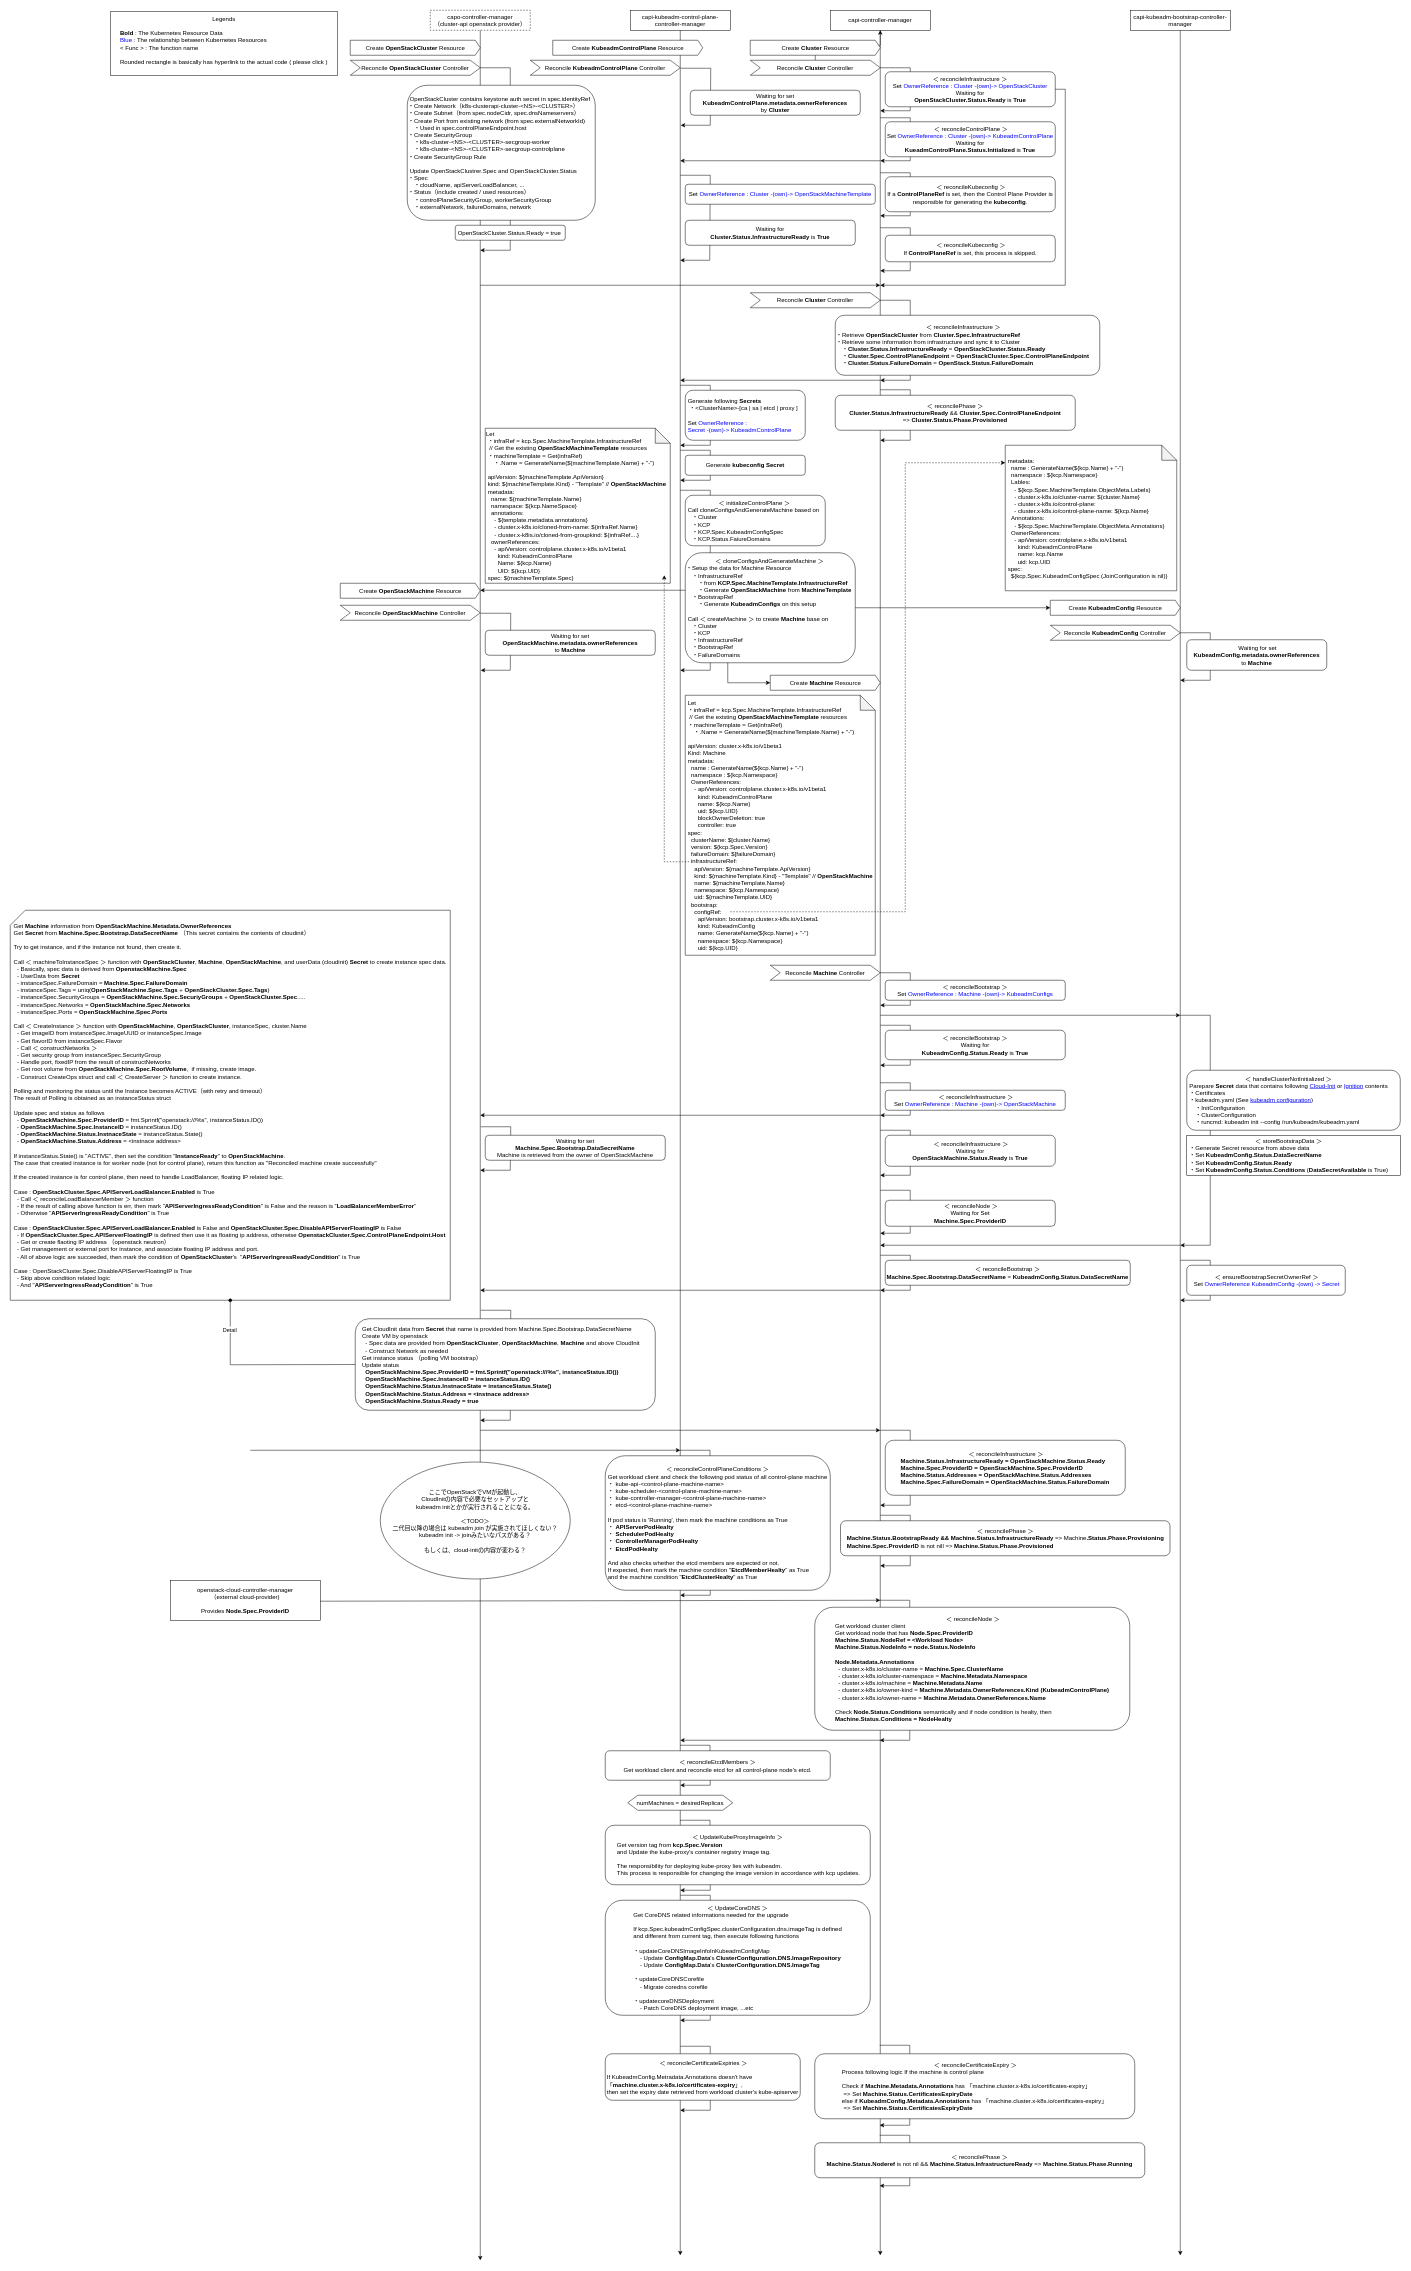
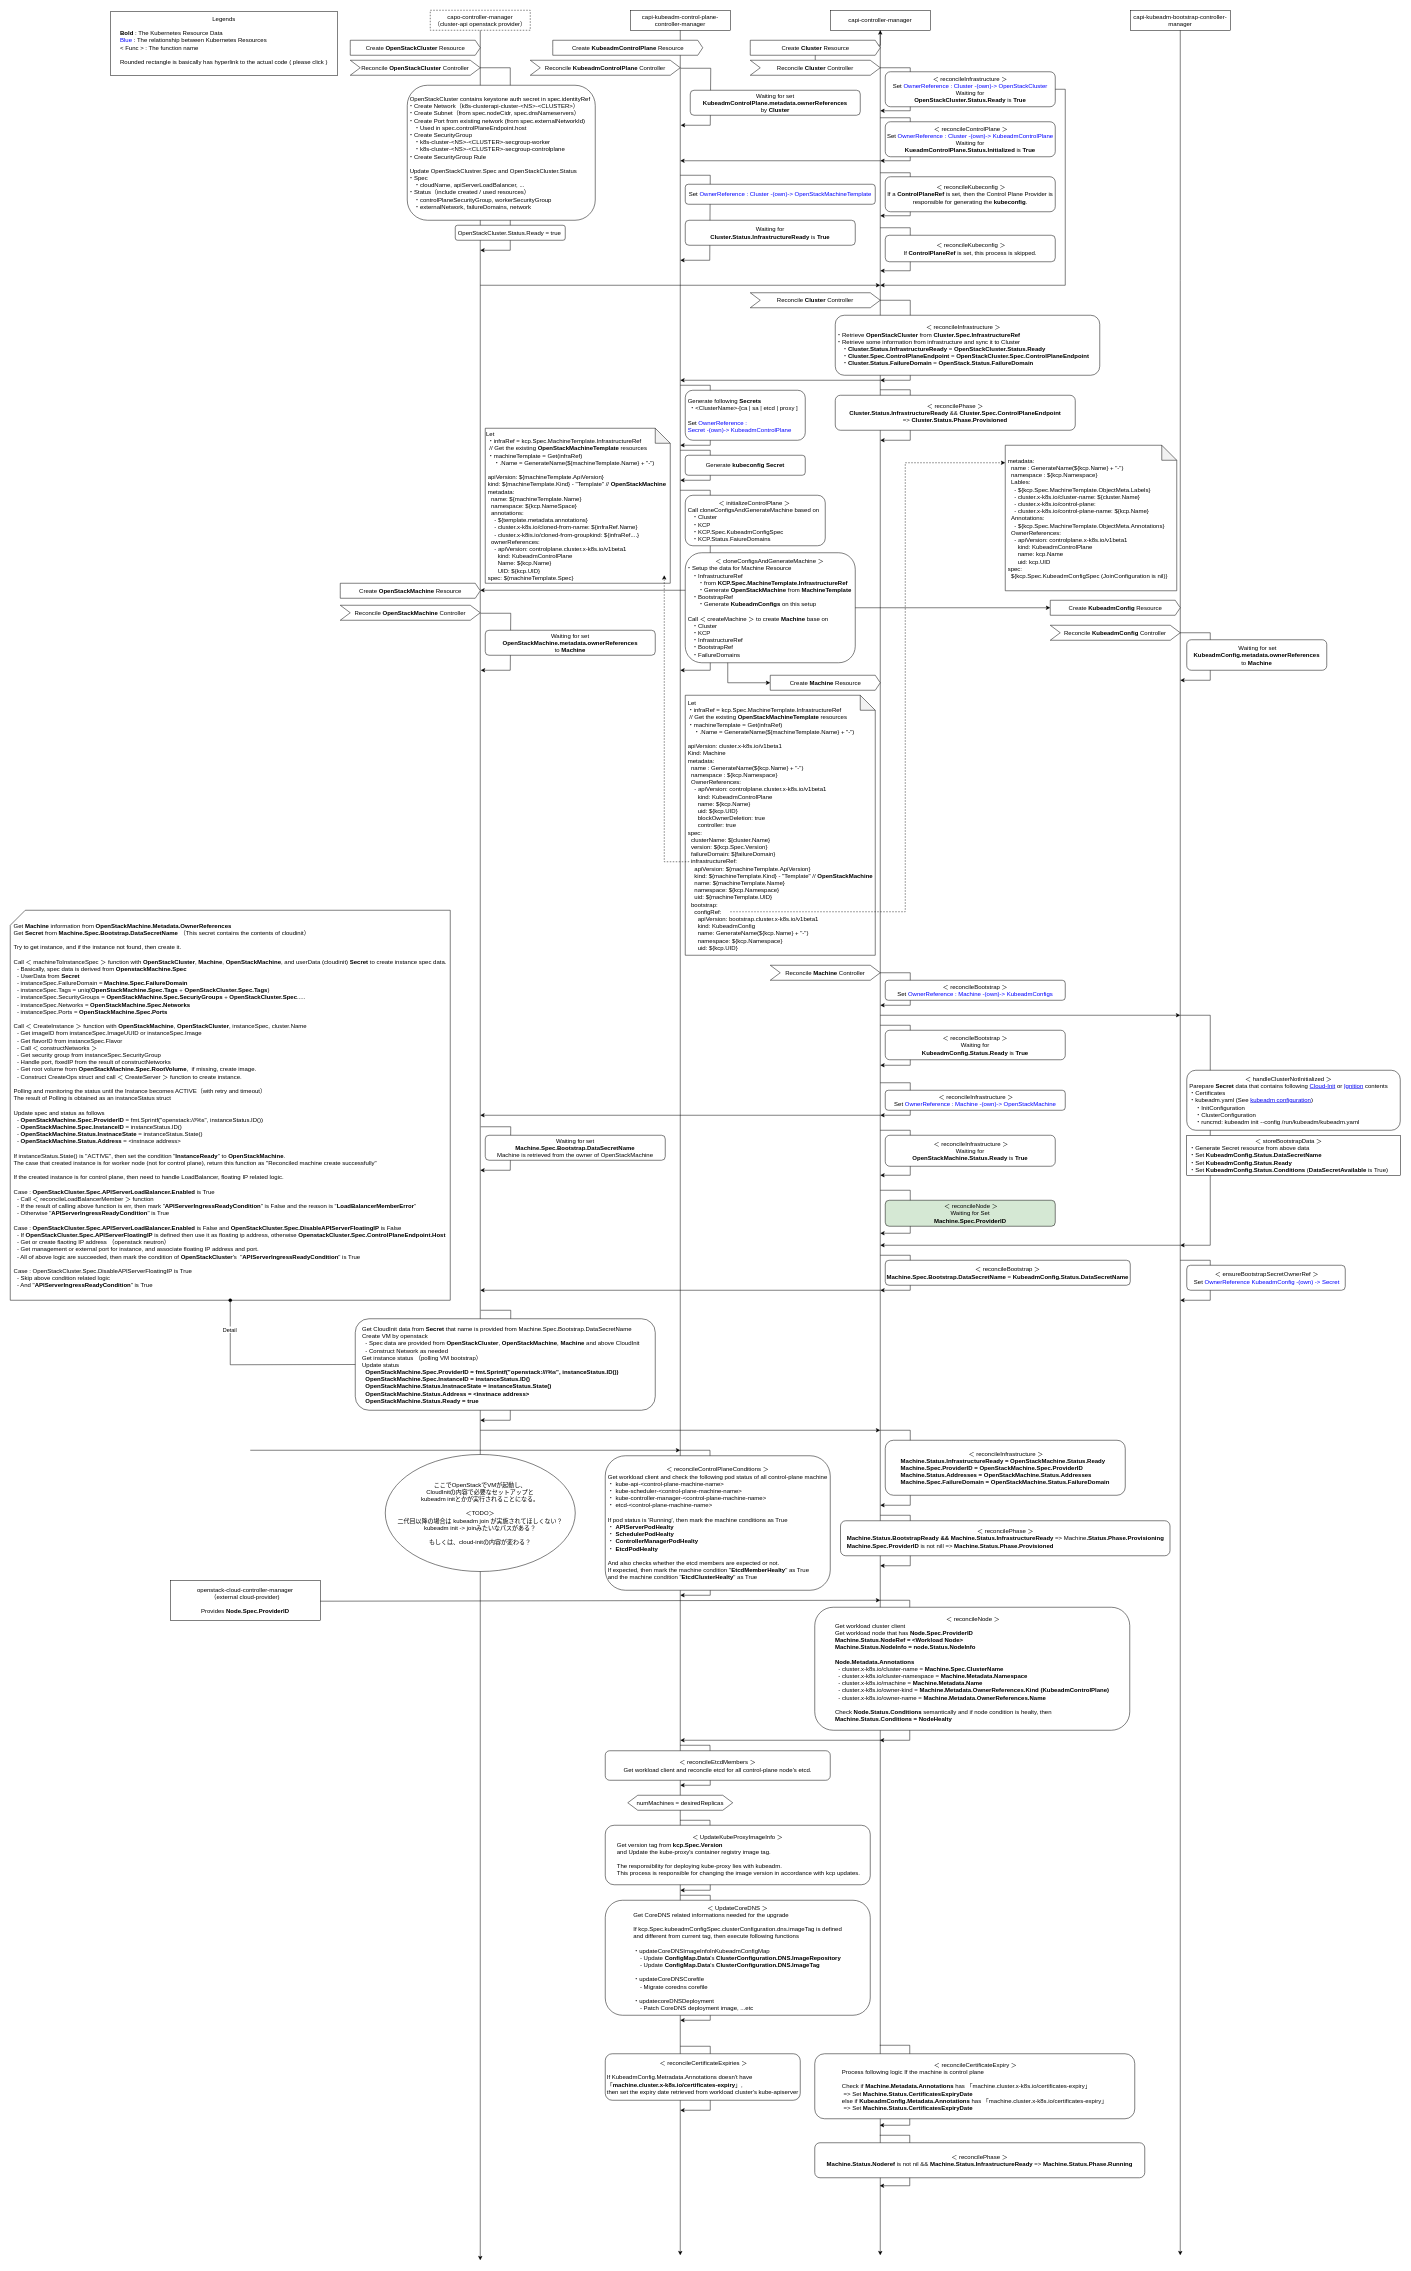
(970, 1213) -> (970, 1213)
(1266, 1280) -> (1266, 1278)
(475, 1521) -> (480, 1513)
